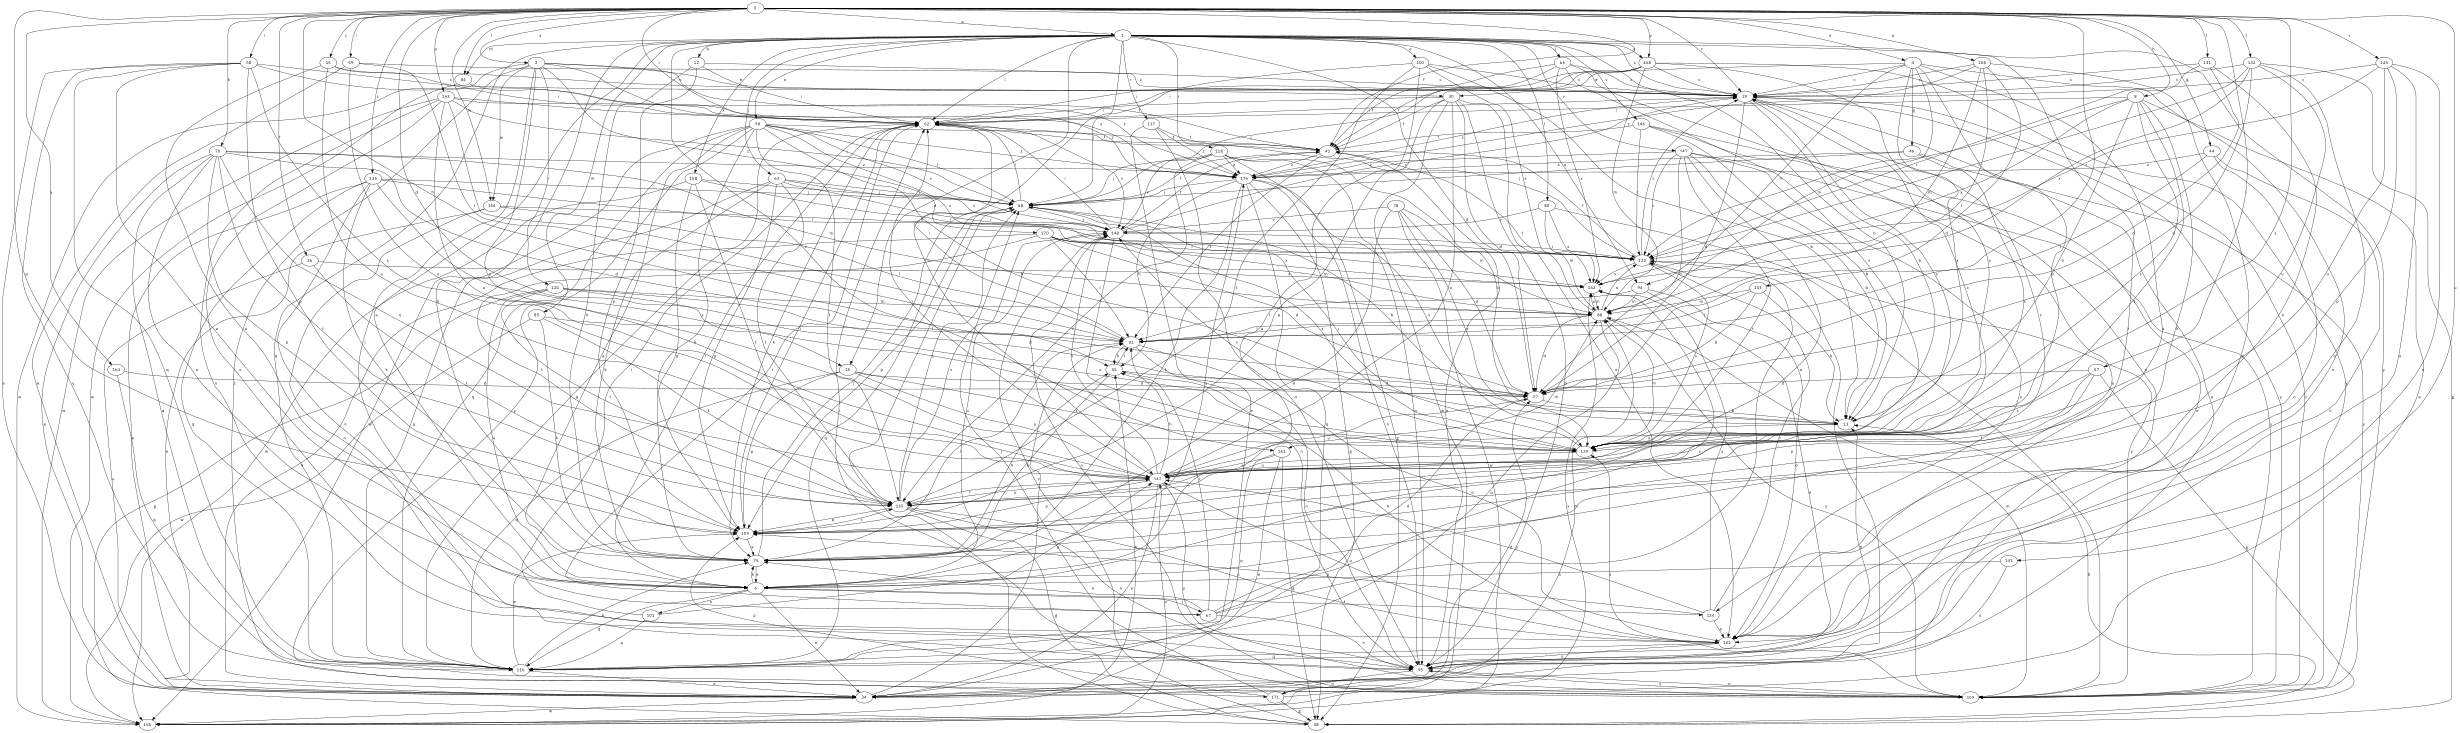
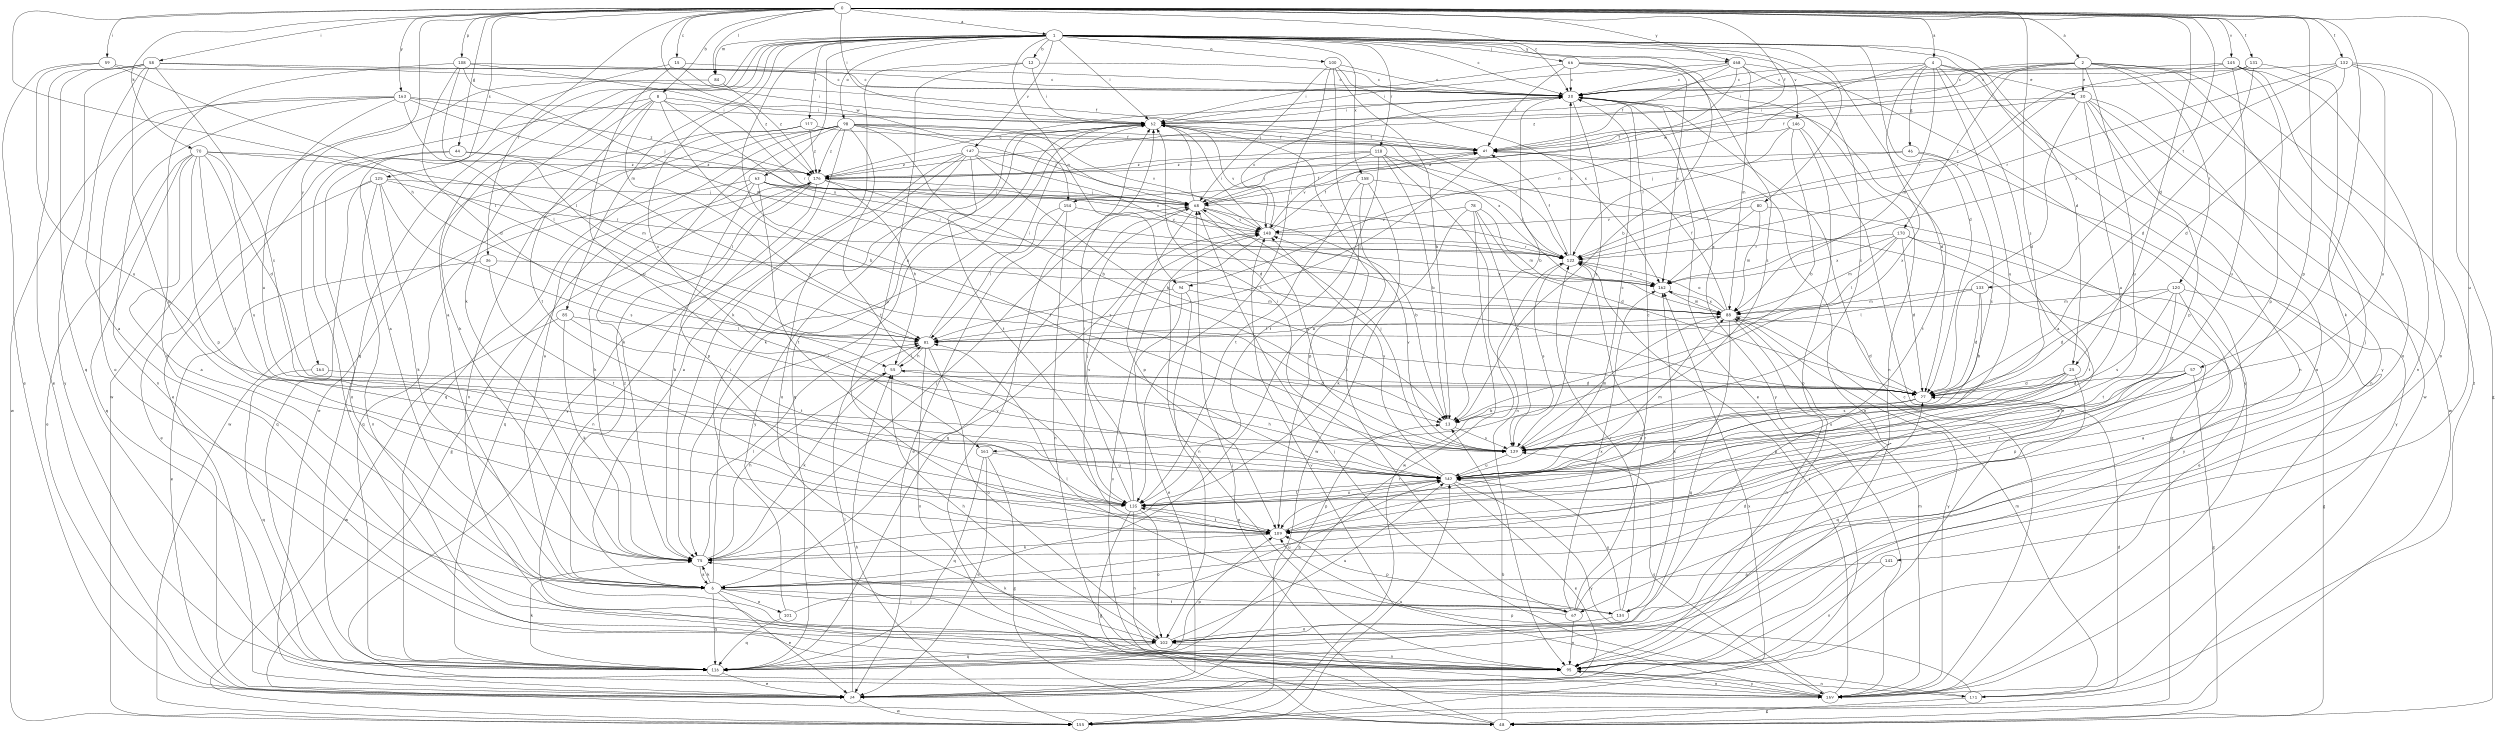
none -> (1767, 515)
